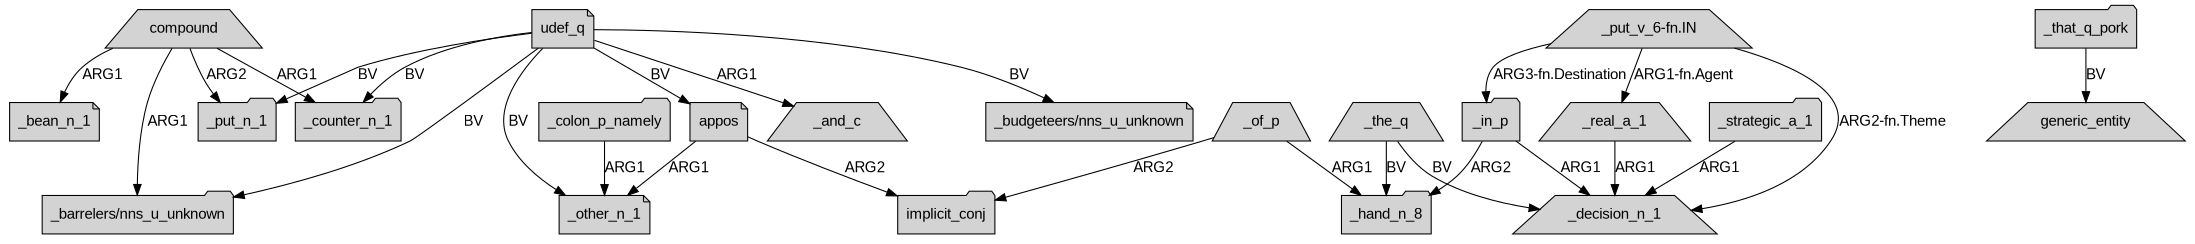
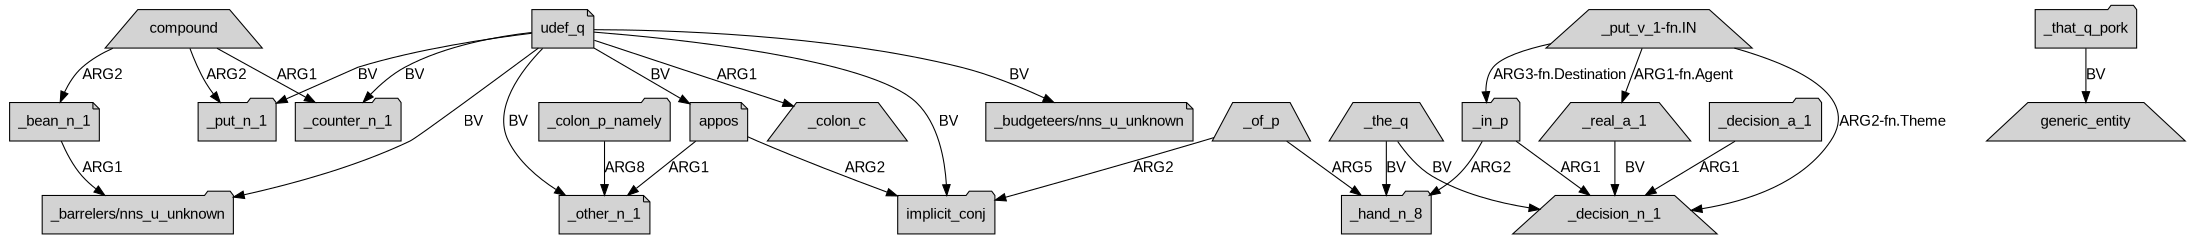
(1649, 29) -> (1649, 29)
none -> (803, 60)
(103, 75) -> (103, 75)
(145, 114) -> (75, 167)
(837, 122) -> (837, 122)
(1765, 122) -> (1765, 122)
(625, 168) -> (625, 168)
(1352, 168) -> (1352, 168)
(1635, 168) -> (1635, 168)
